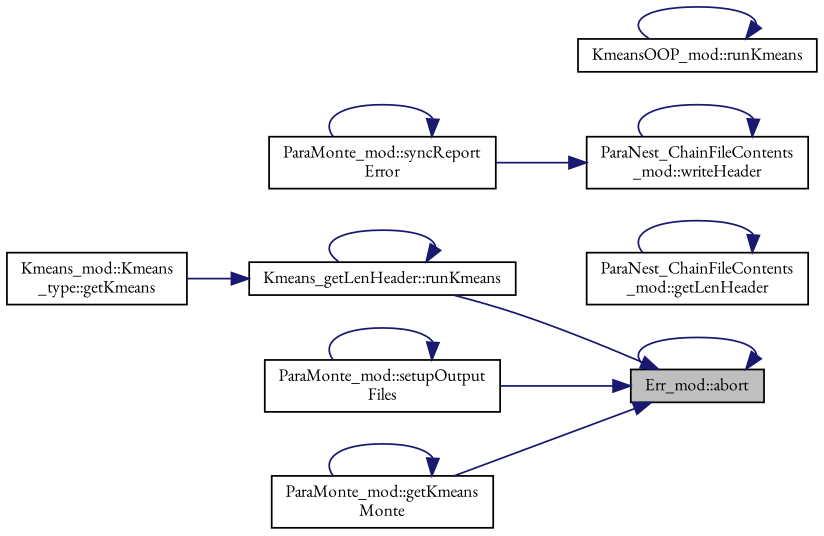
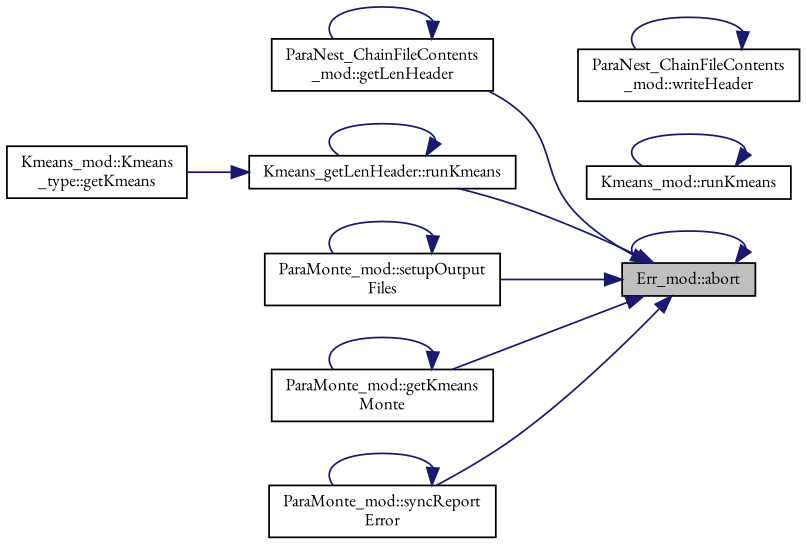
(697, 55) -> (689, 183)
(532, 163) -> (555, 406)
none -> (554, 178)
